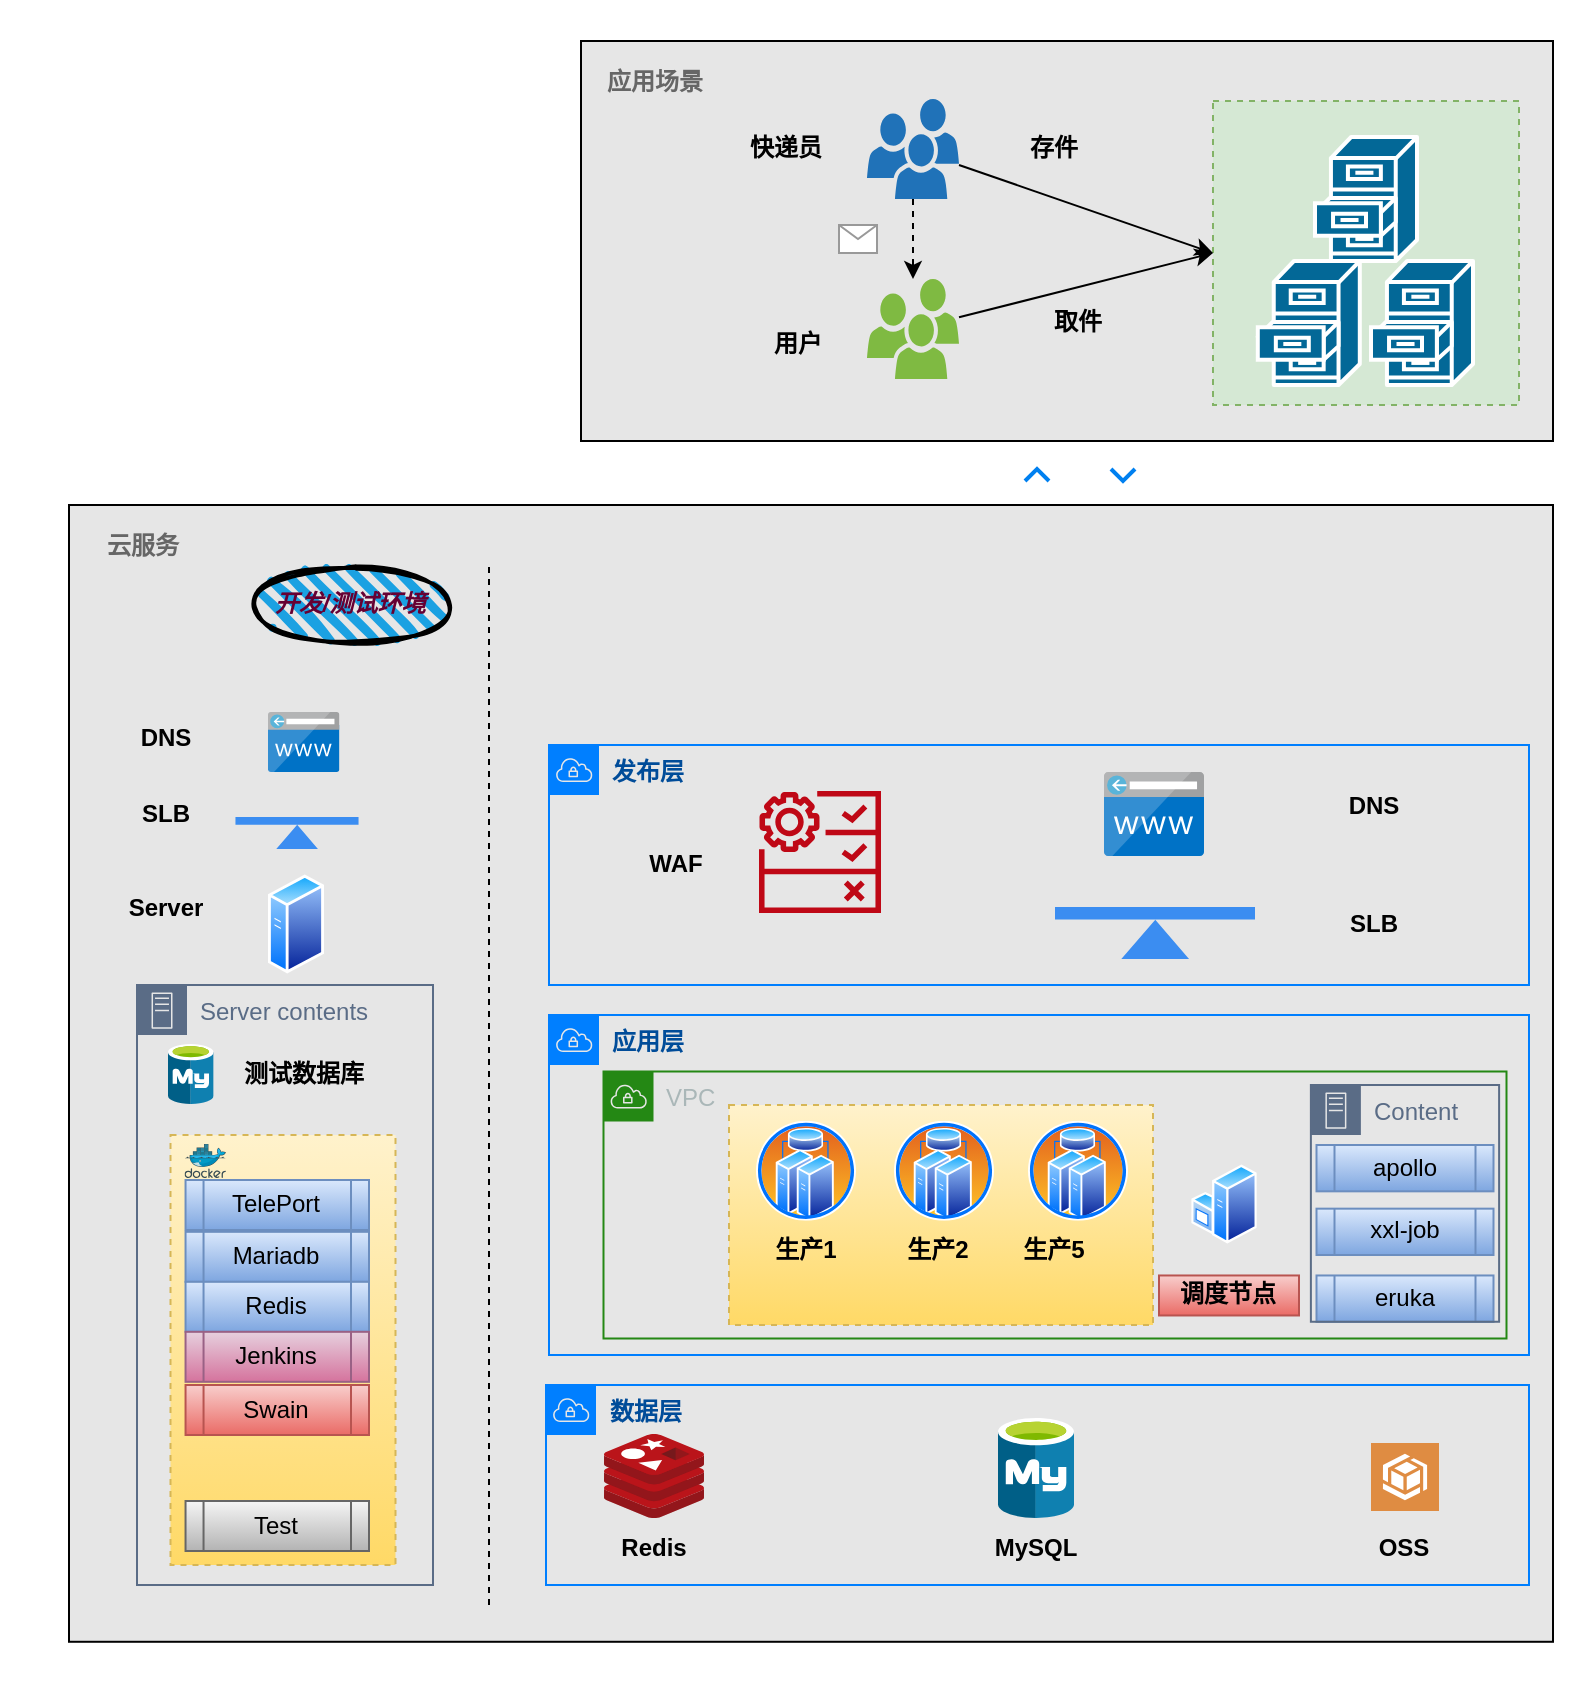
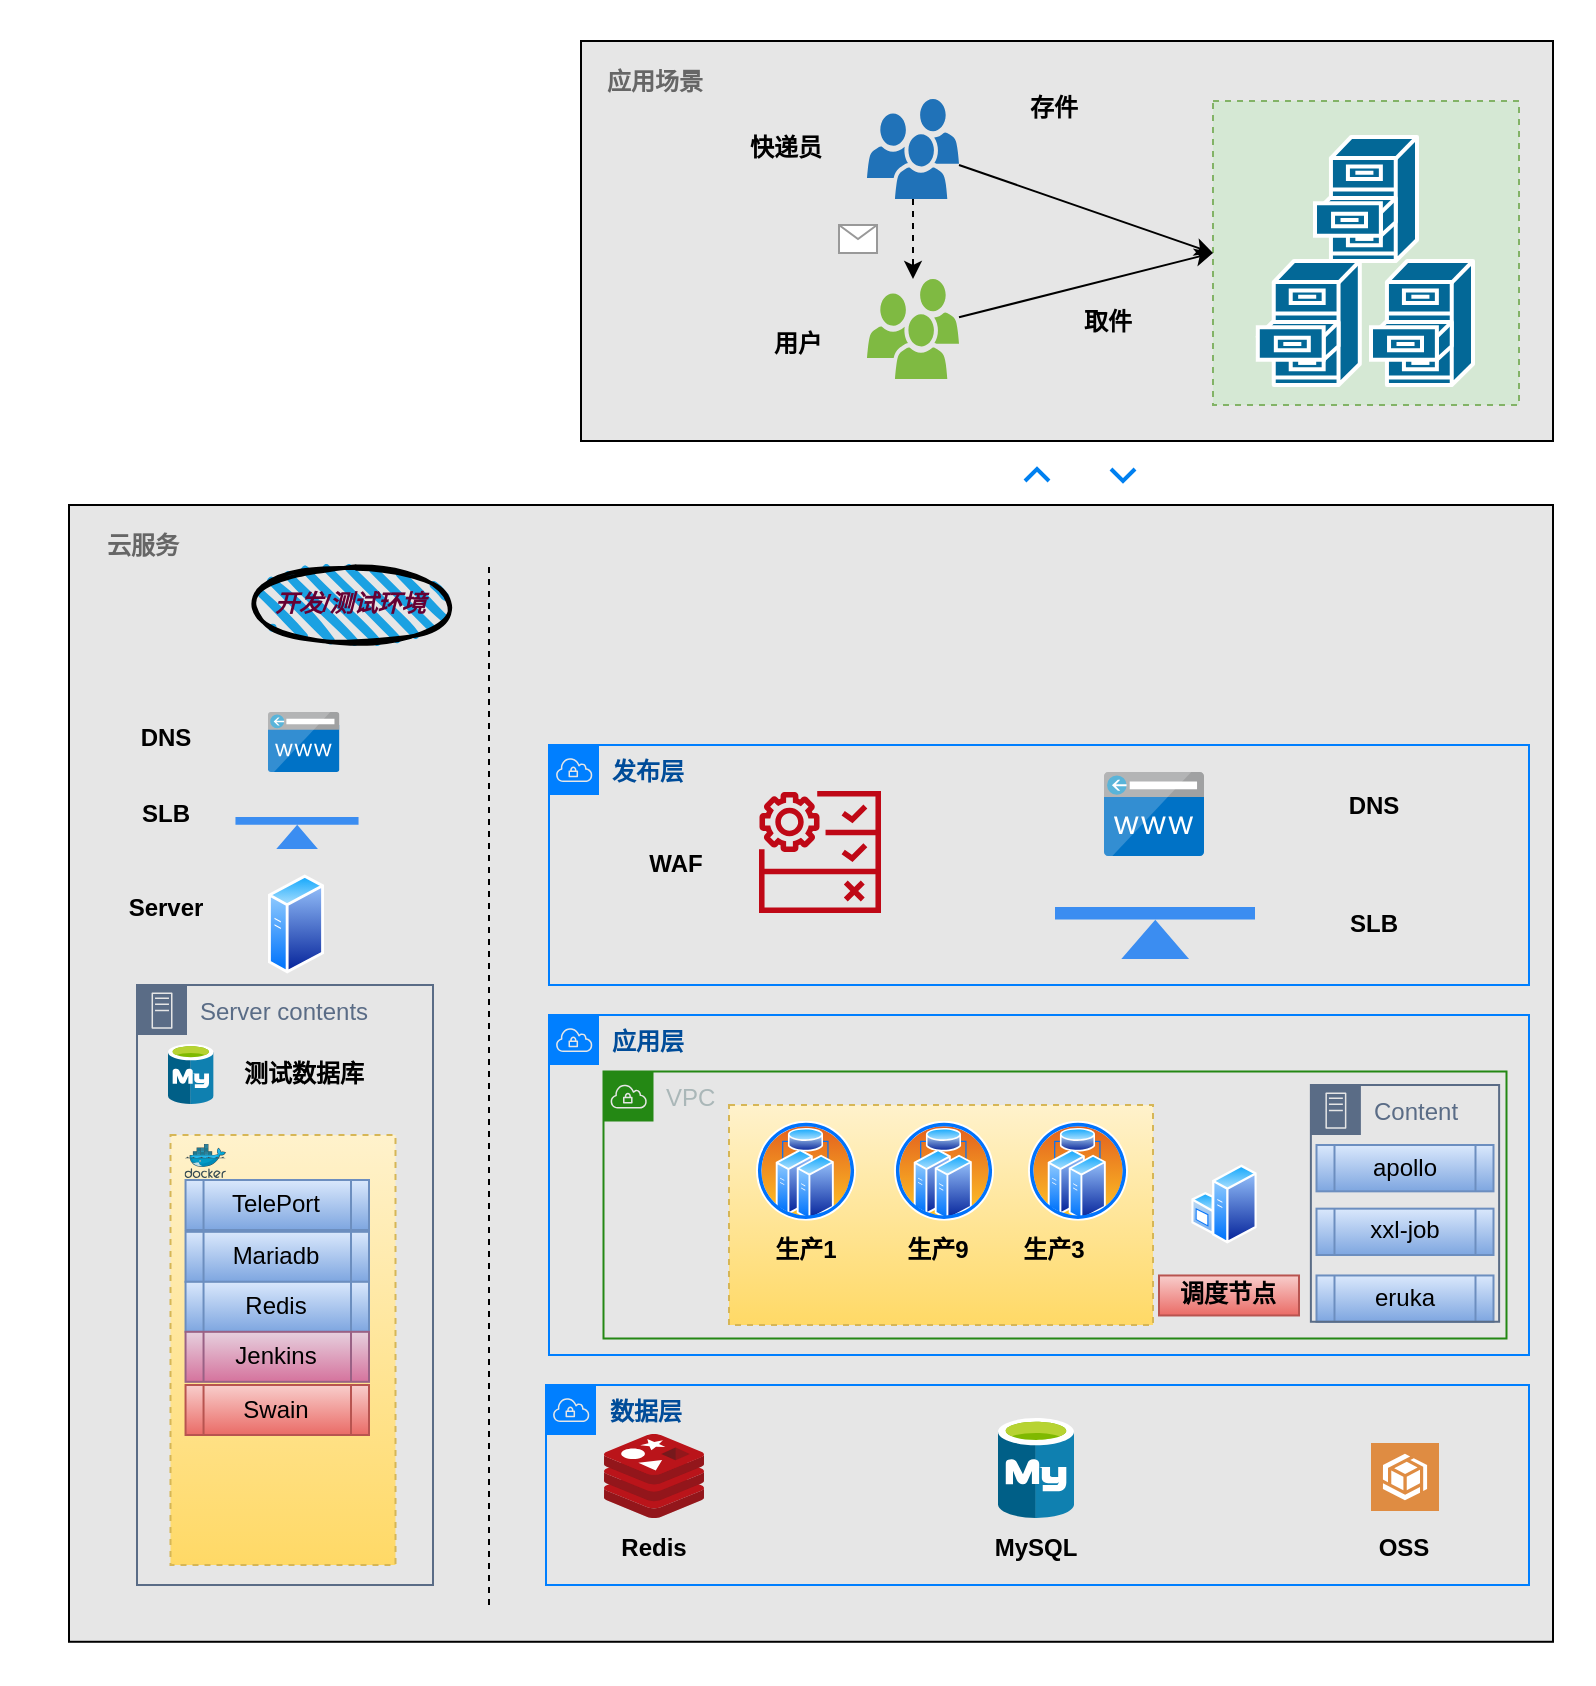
(1055, 149) -> (1055, 109)
(1079, 323) -> (1109, 323)
(939, 1251) -> (939, 1251)
(1055, 1251) -> (1055, 1251)
(277, 1526) -> none
